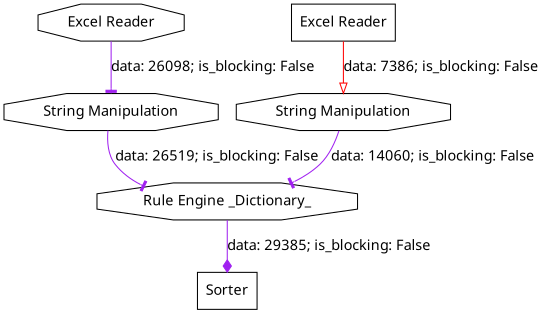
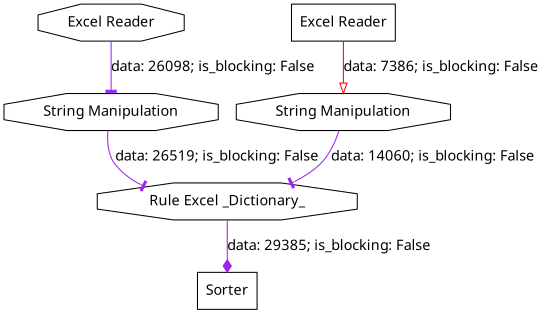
(227, 201) -> (227, 201)
